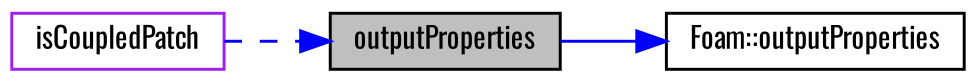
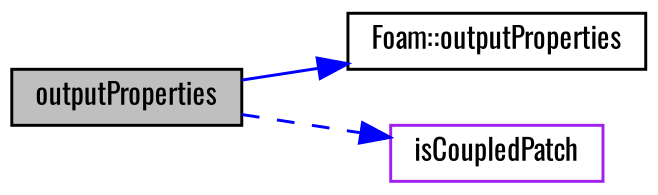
(262, 41) -> (301, 124)
